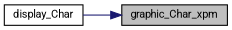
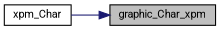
(44, 15) -> (38, 15)
